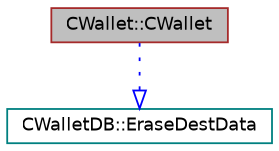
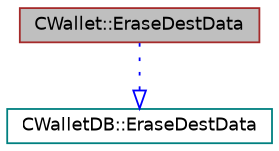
(140, 25) -> (140, 25)
